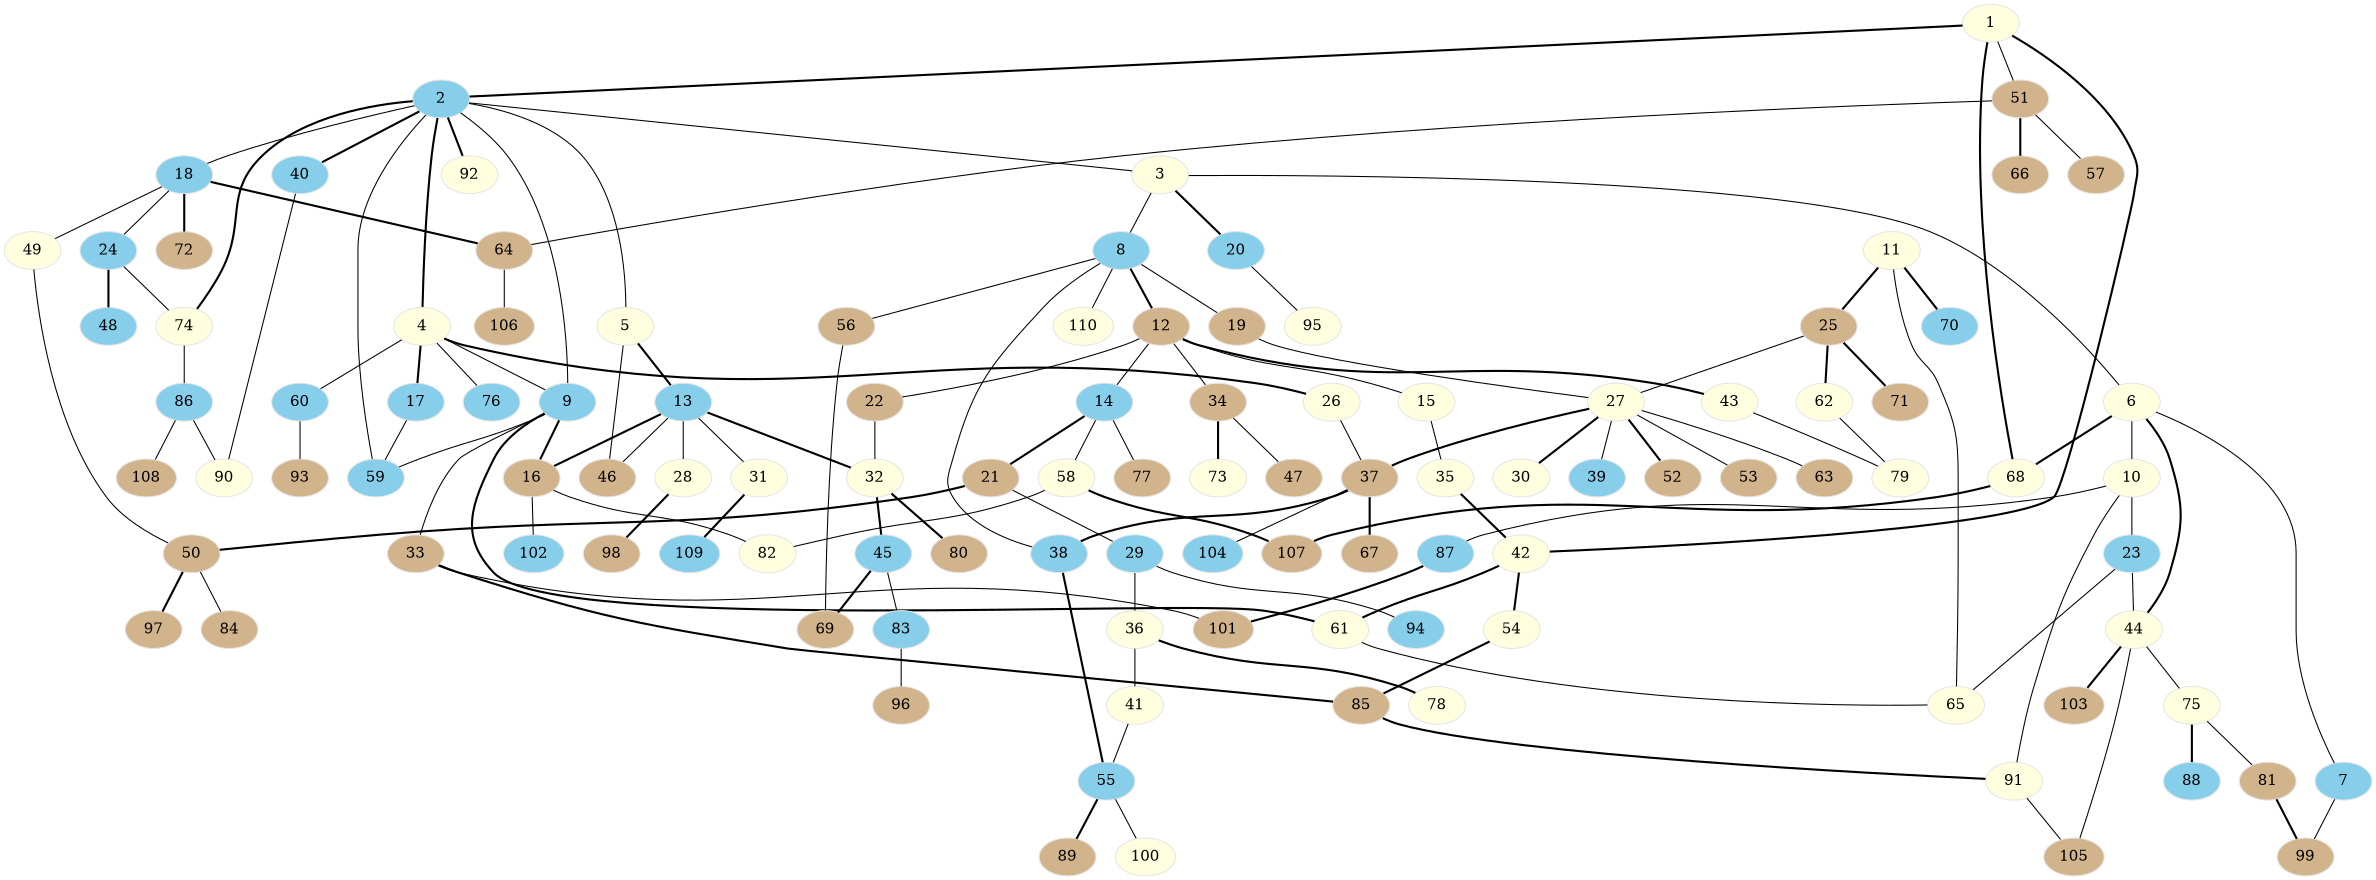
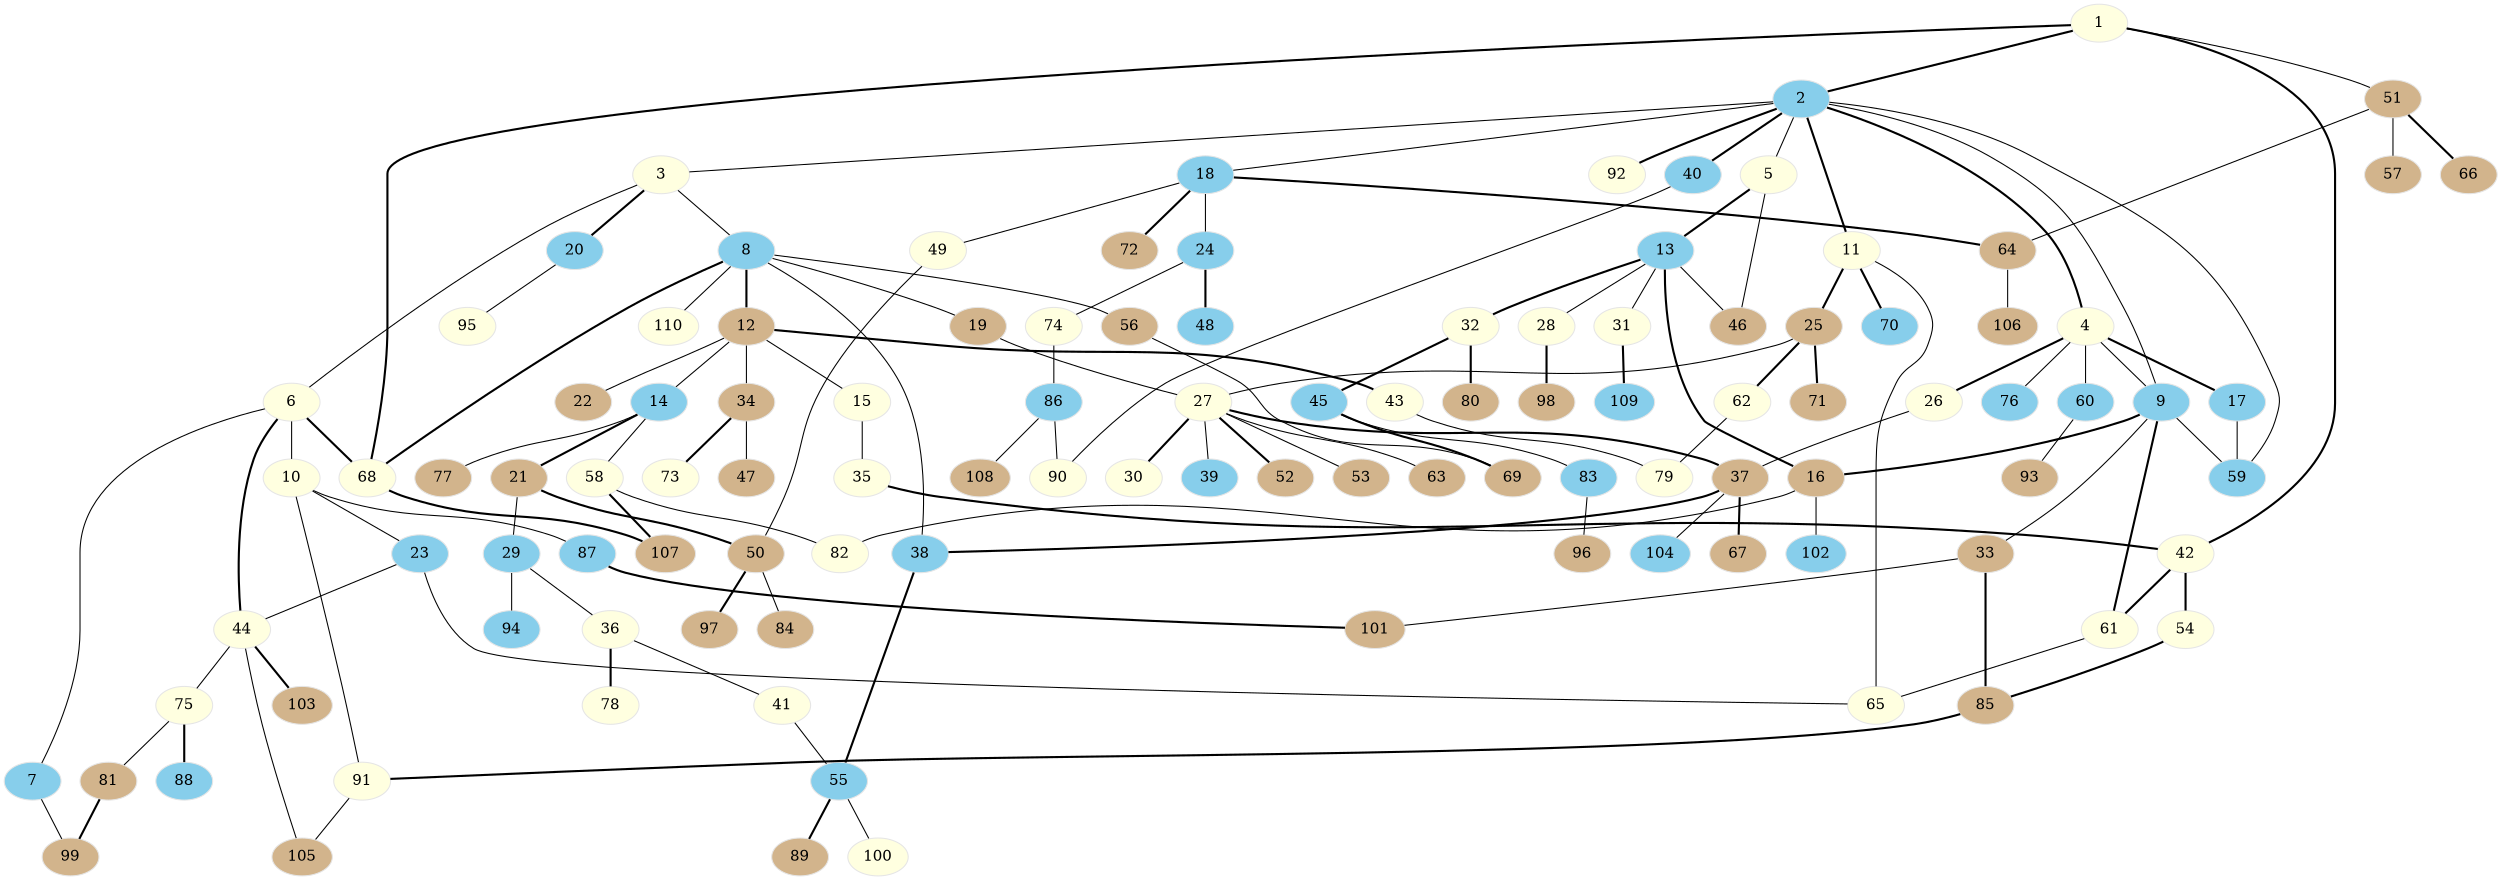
(260, 158) -> (1827, 175)
none -> (550, 354)
(875, 440) -> none
